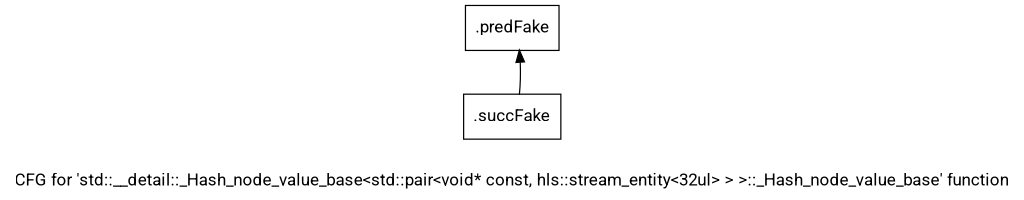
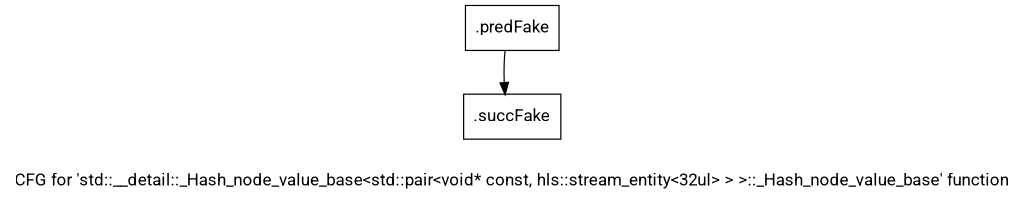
(520, 79) -> (504, 66)
